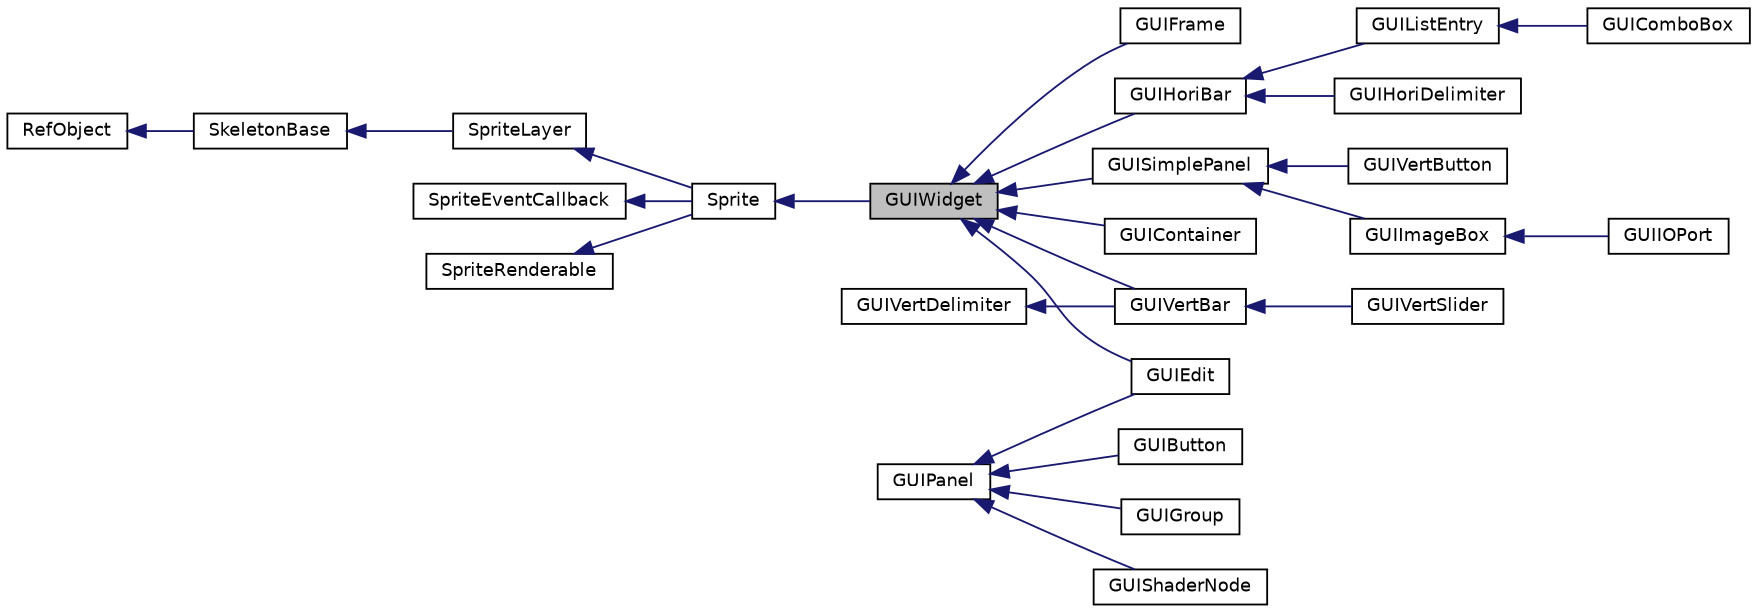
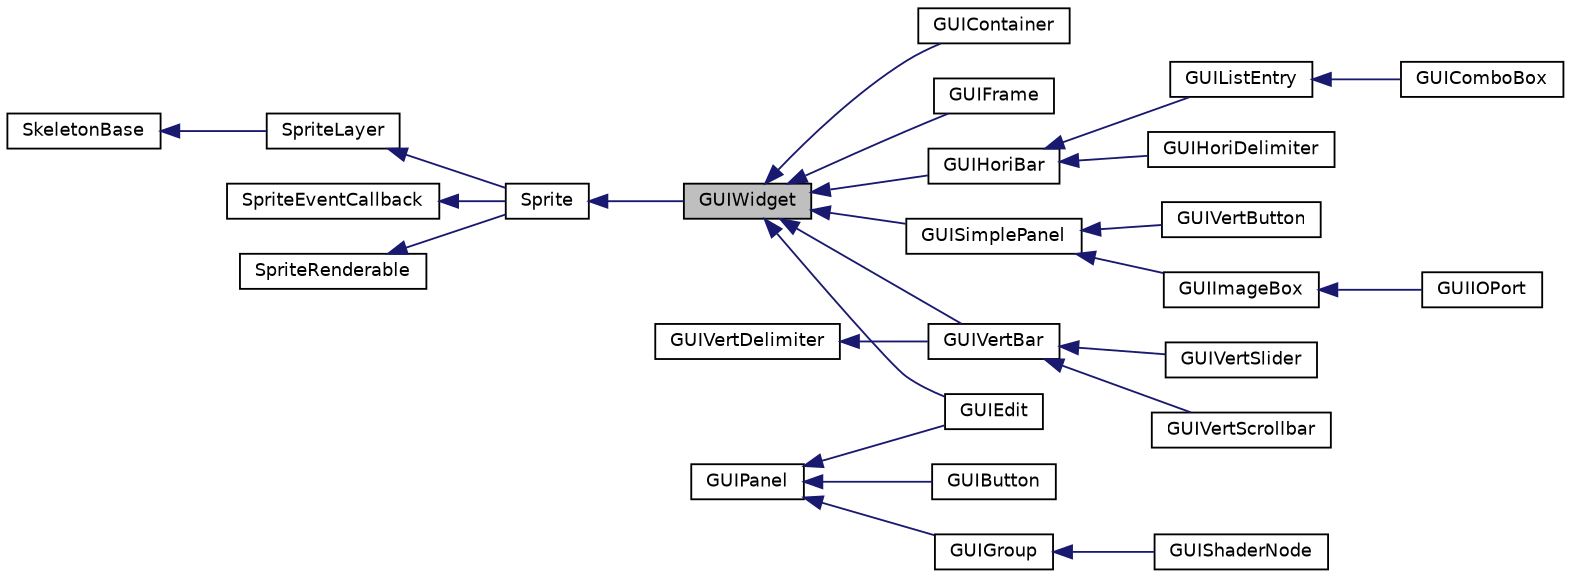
(67, 131) -> none
none -> (1241, 430)
(1063, 539) -> (1114, 552)
